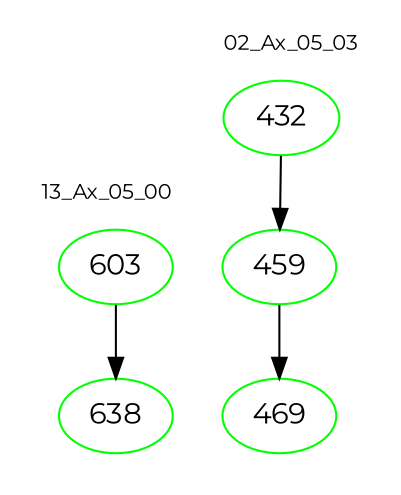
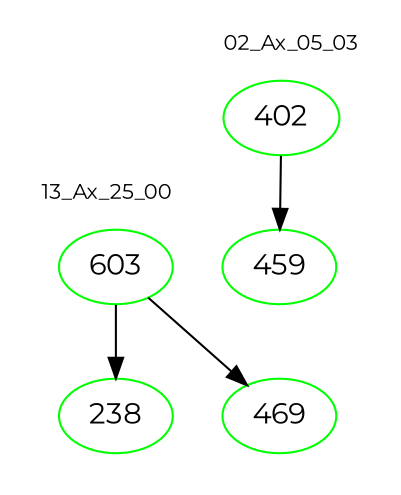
(281, 118) -> (281, 118)
(108, 193) -> (108, 193)
(279, 331) -> (177, 323)
(116, 416) -> (116, 416)
